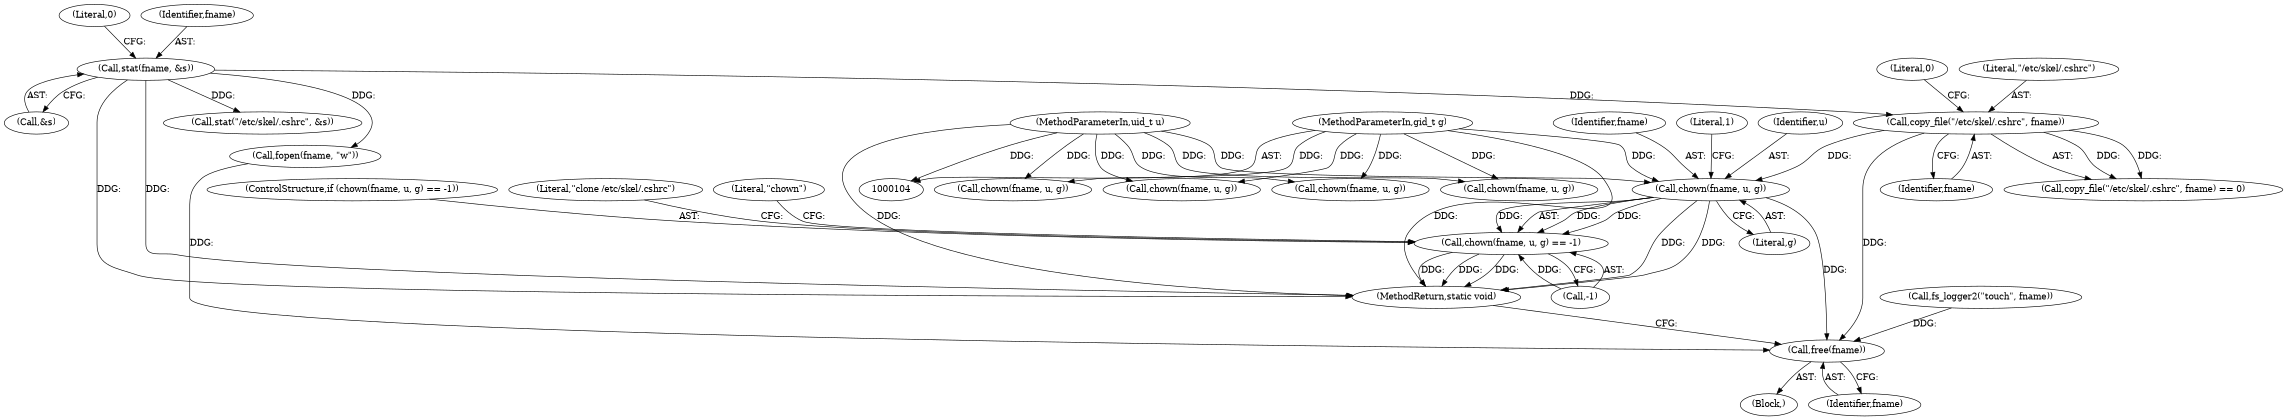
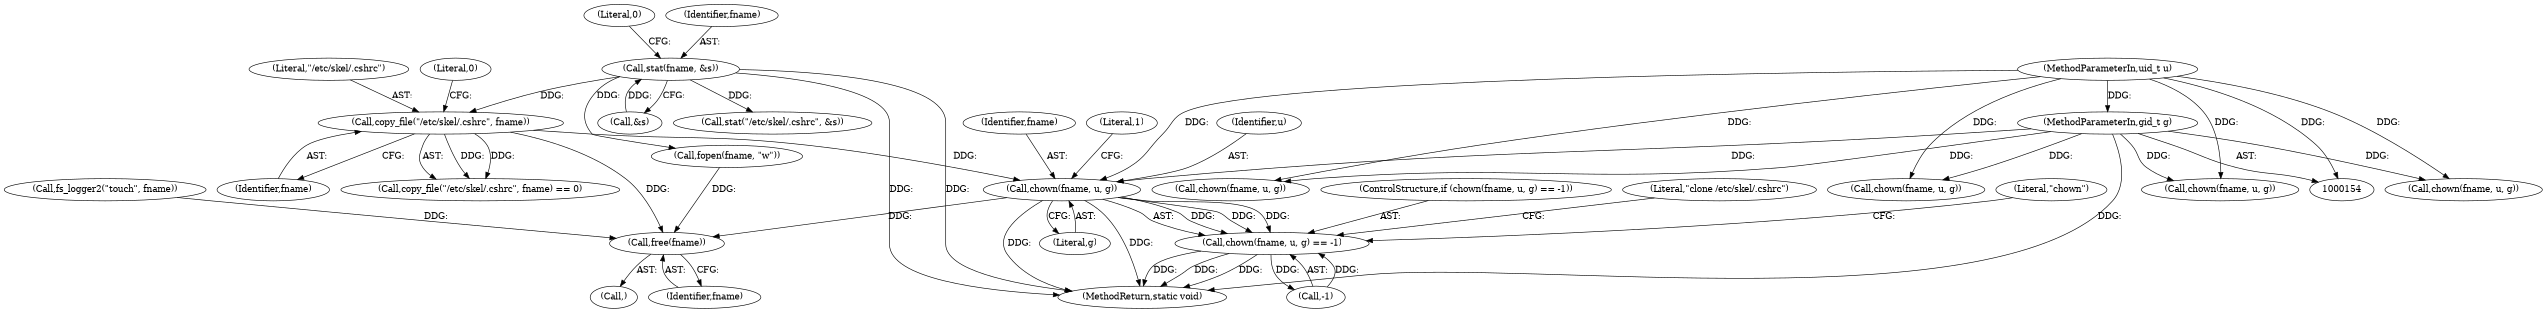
(39, 96) -> (641, 96)
(891, 190) -> (2342, 190)
(988, 259) -> (2108, 93)
(1586, 270) -> (1289, 270)
(1634, 324) -> none
(1769, 405) -> (614, 297)
